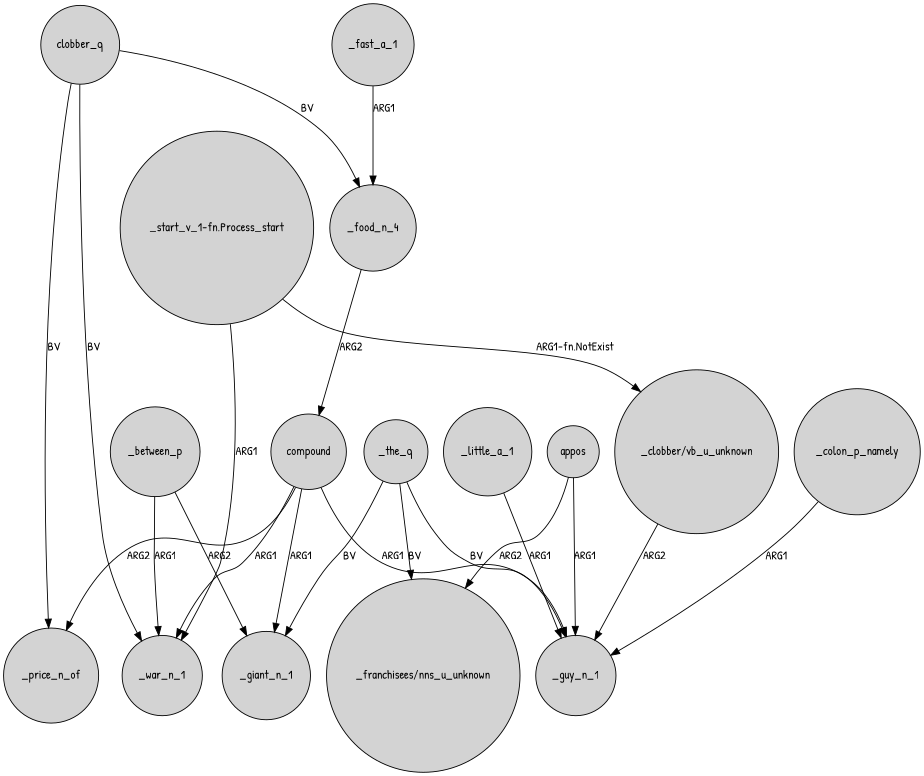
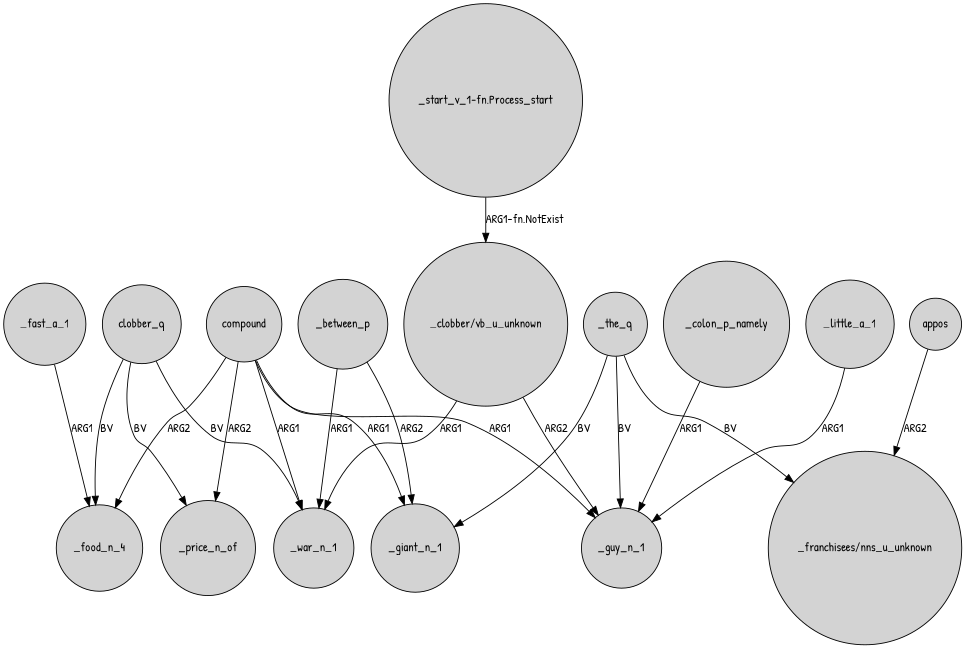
(341, 338) -> (166, 423)
(233, 483) -> (387, 443)
(574, 552) -> none
